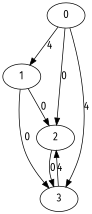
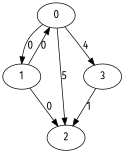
(50, 46) -> (30, 46)
(64, 77) -> (64, 77)
(22, 139) -> (37, 49)
(49, 165) -> none
(60, 168) -> (89, 107)
